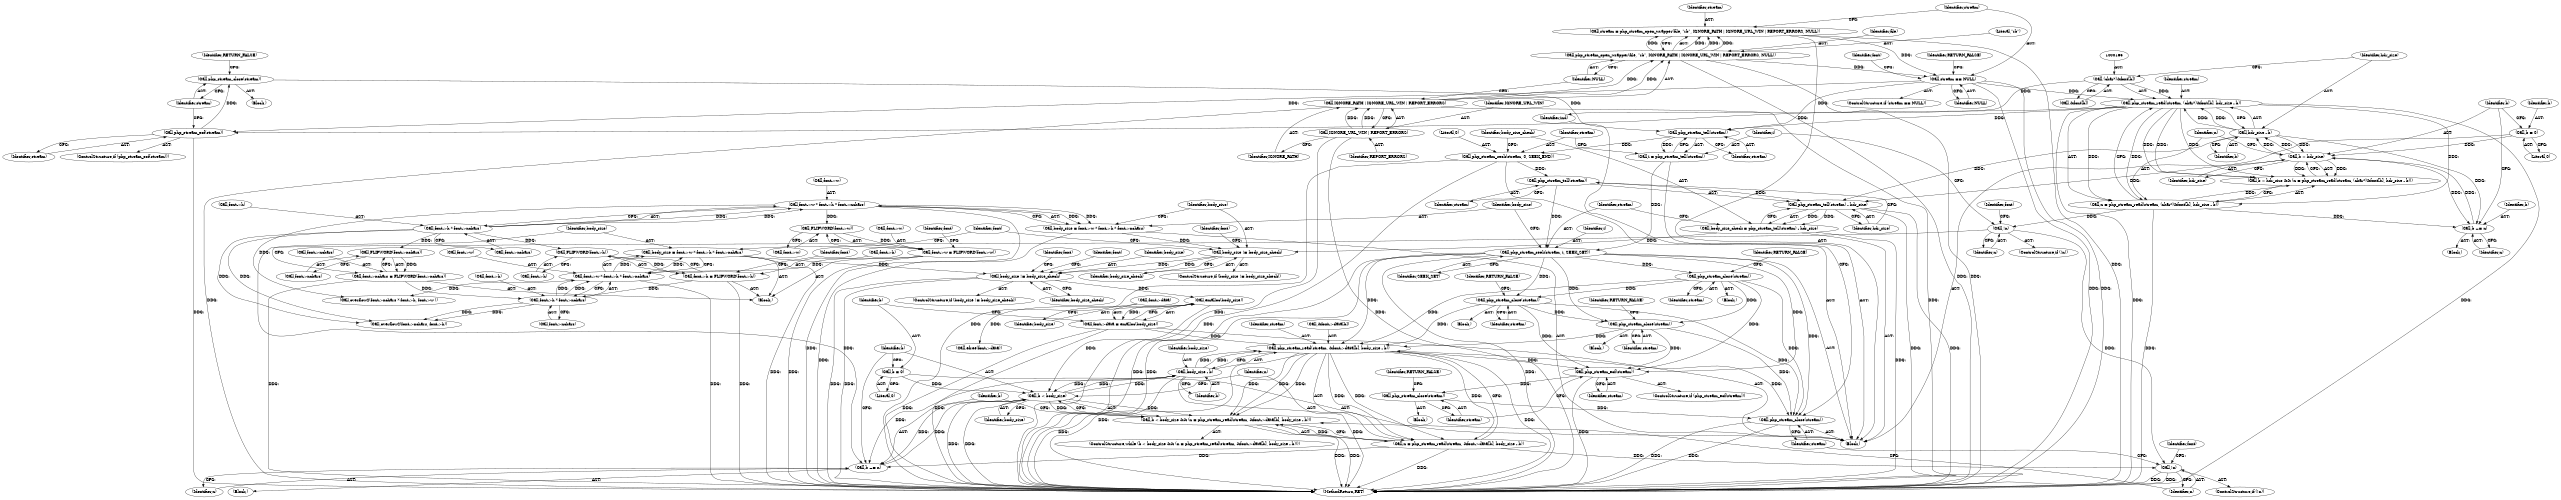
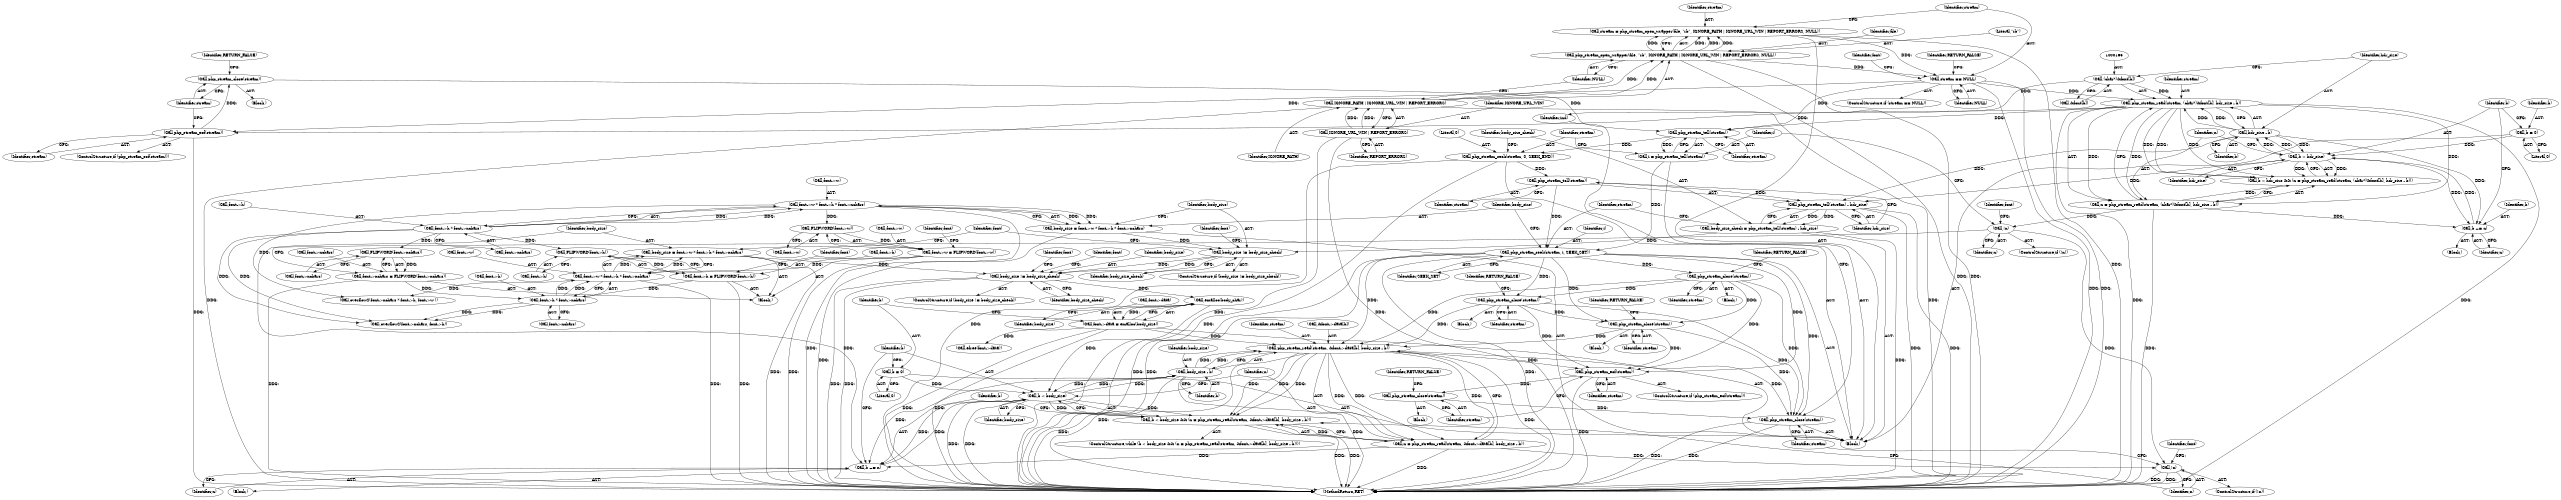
(1305, 142) -> (1361, 145)
(1219, 301) -> (1219, 301)
(1051, 307) -> (1035, 330)
